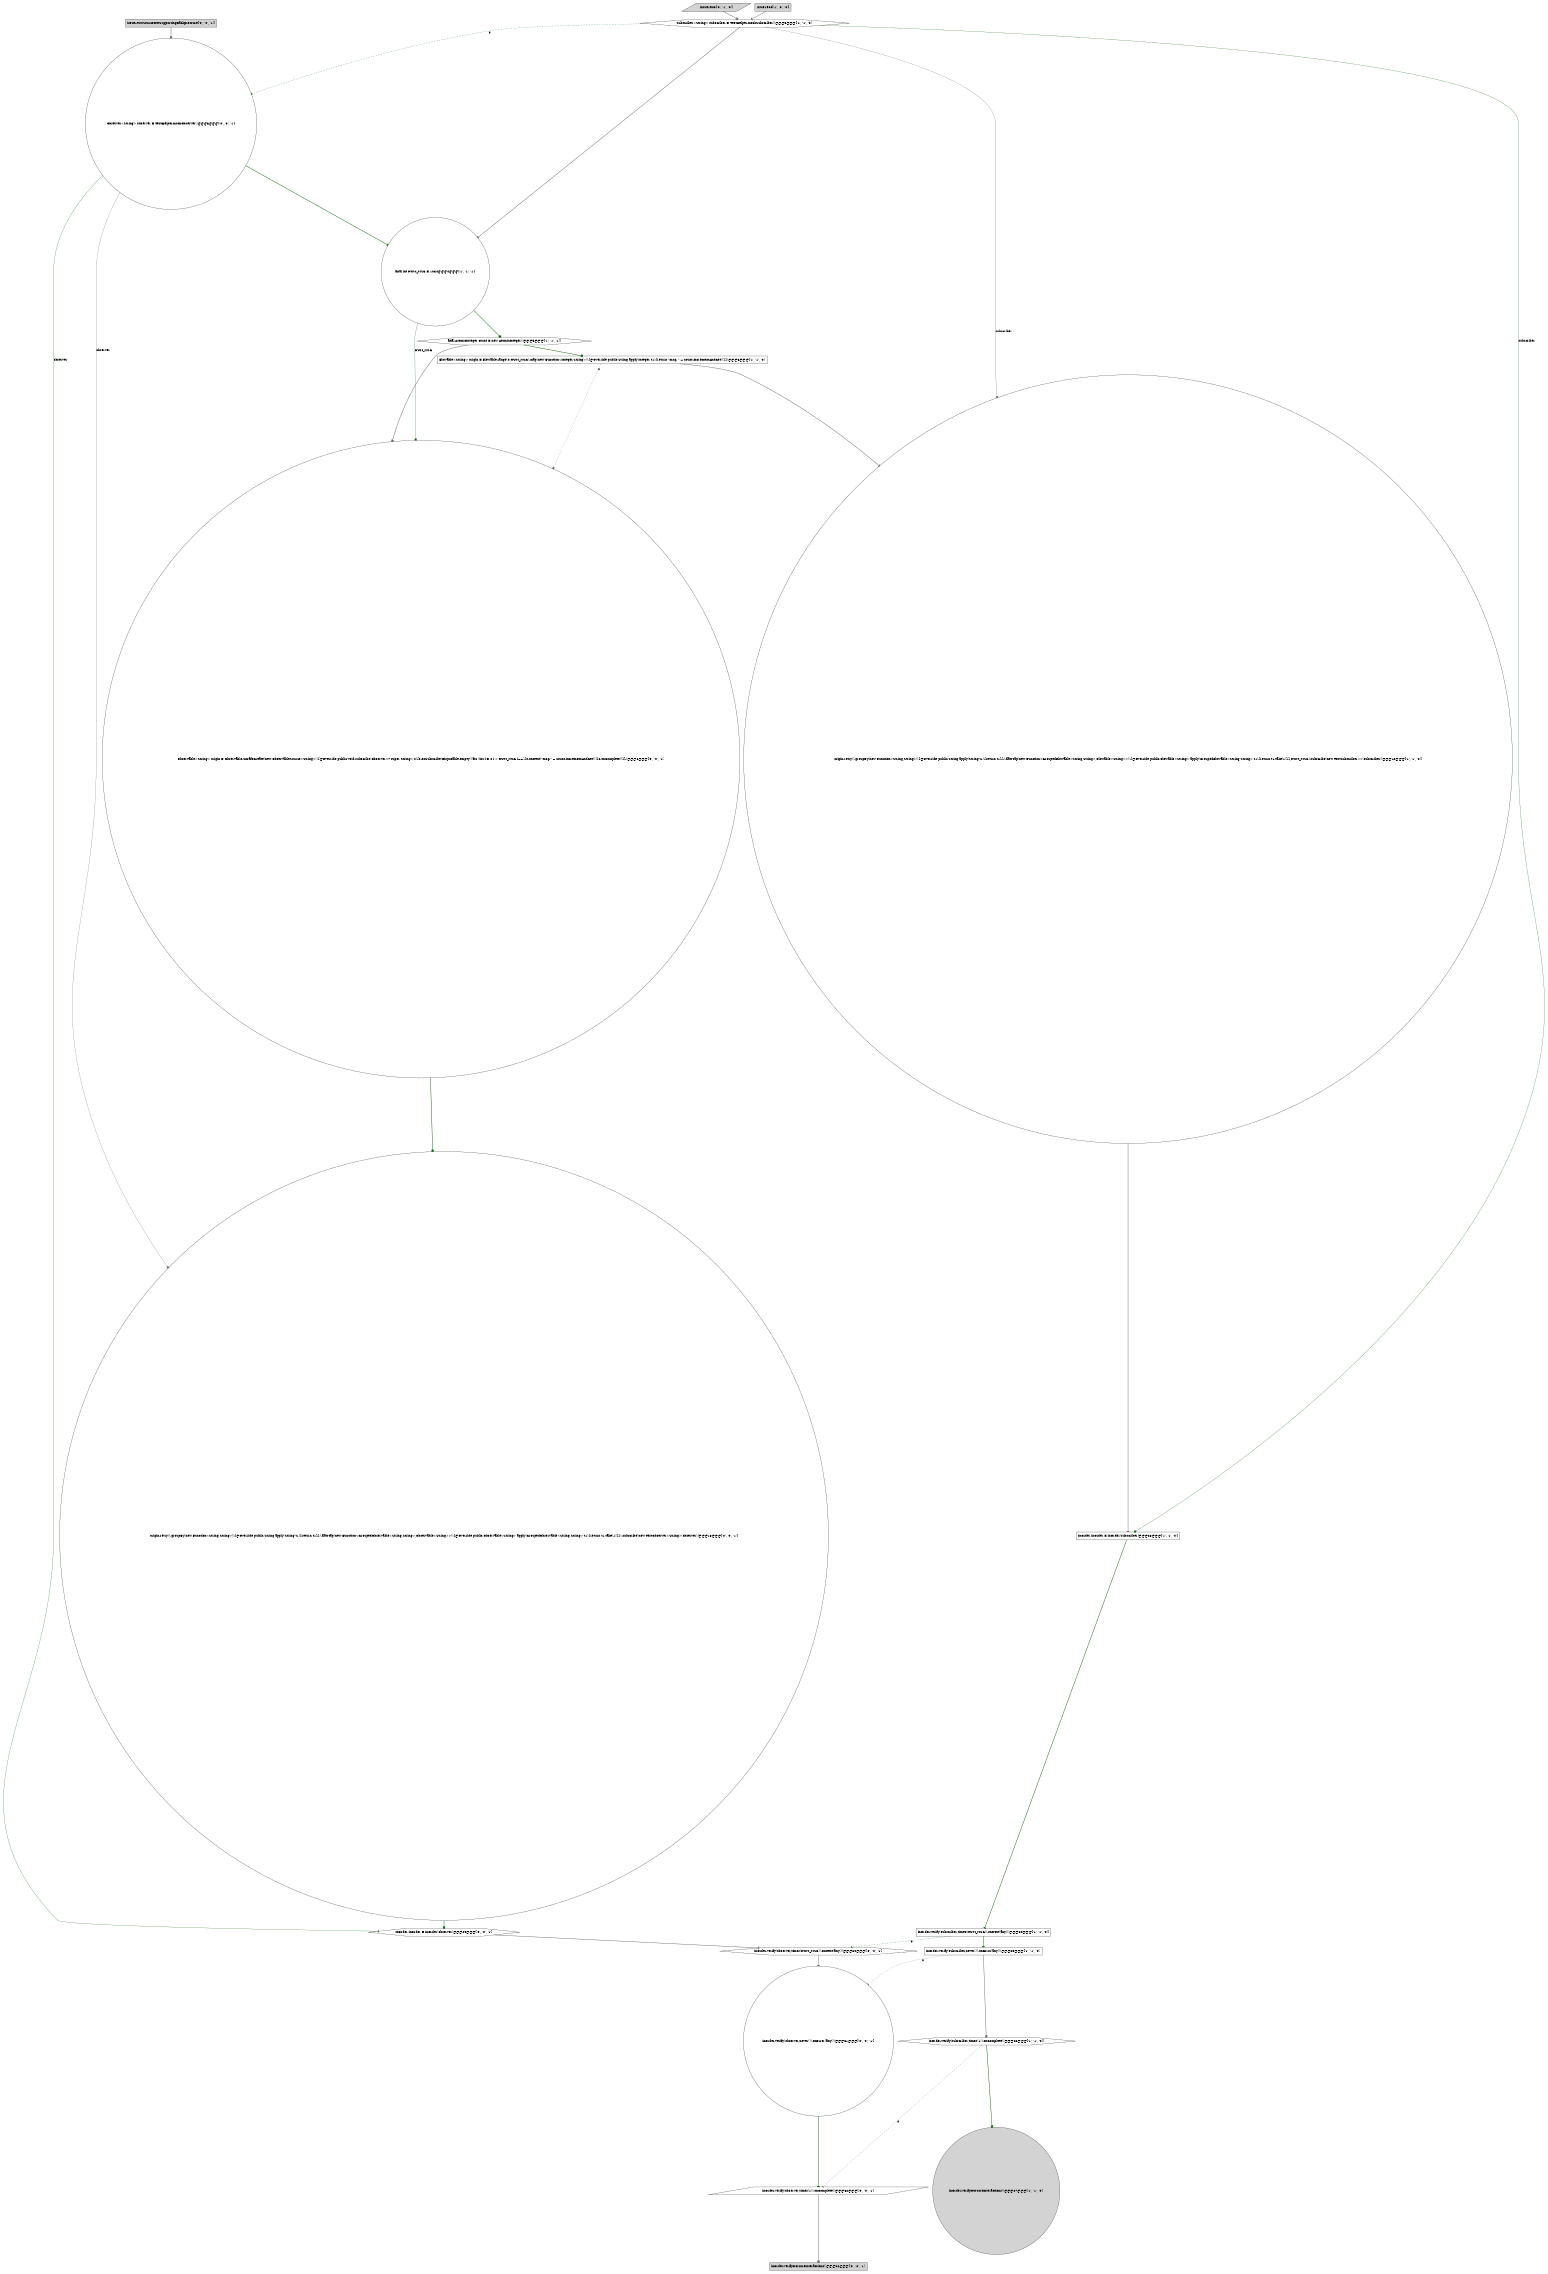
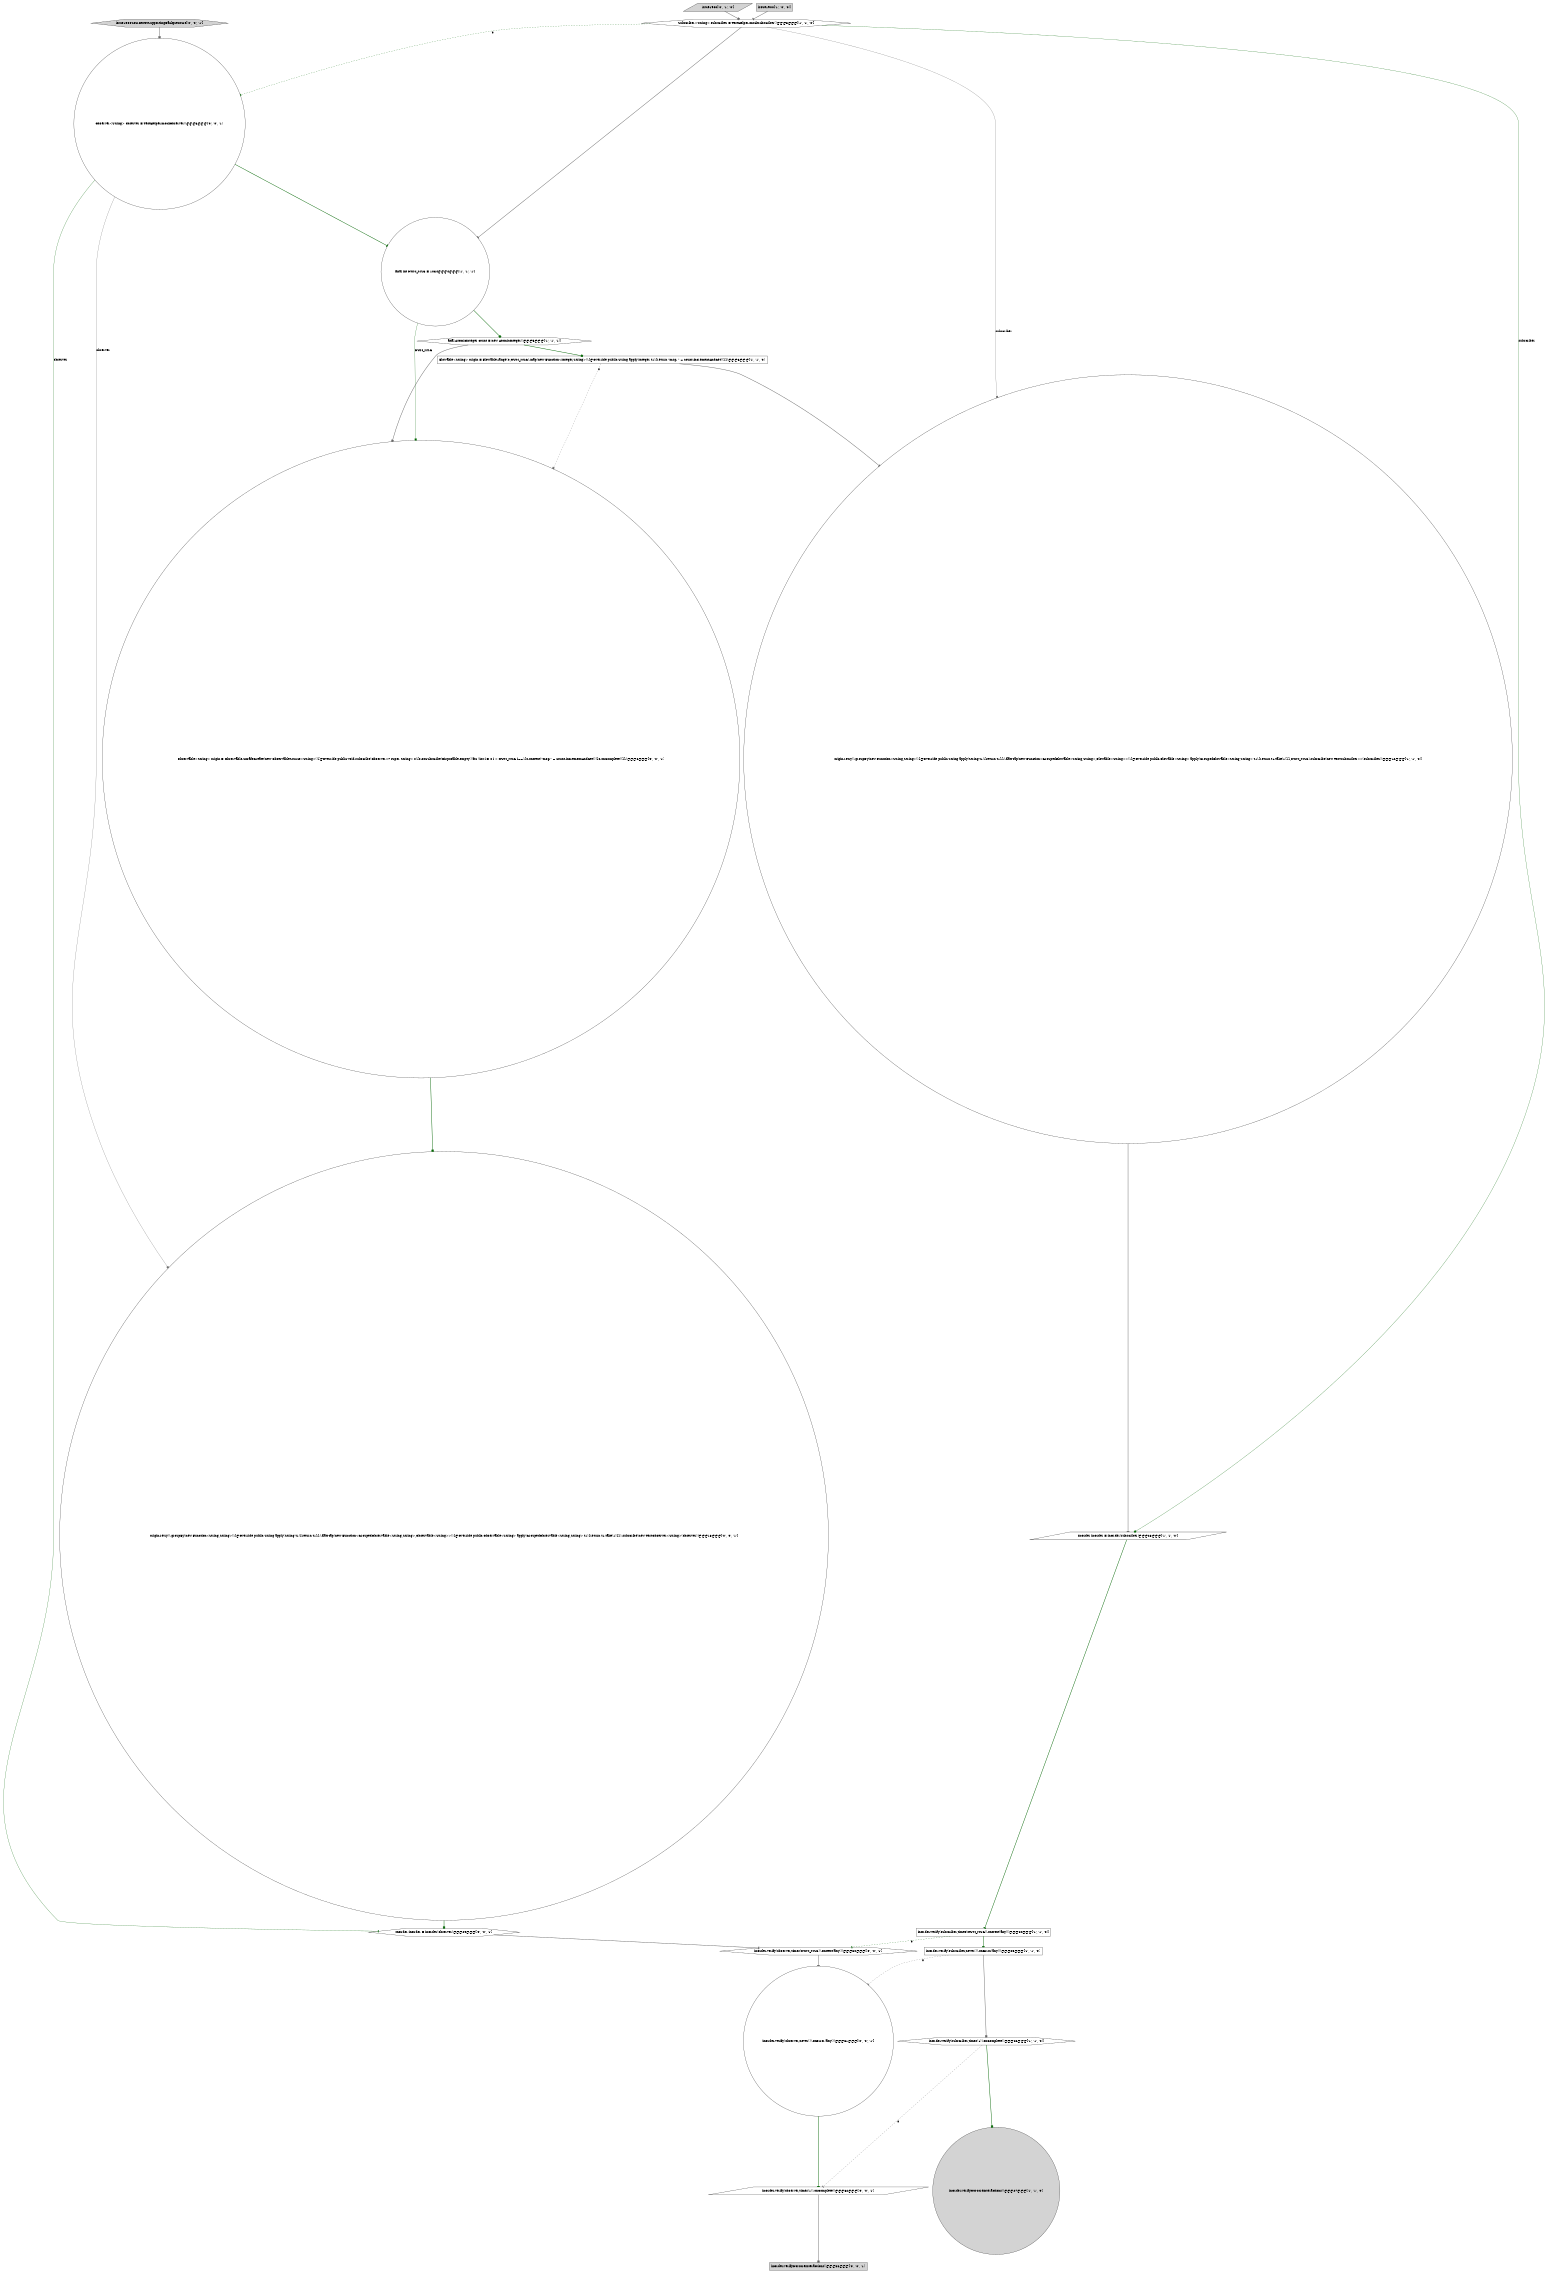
(171, 23) -> (160, 23)
(1128, 1536) -> (1128, 1536)
